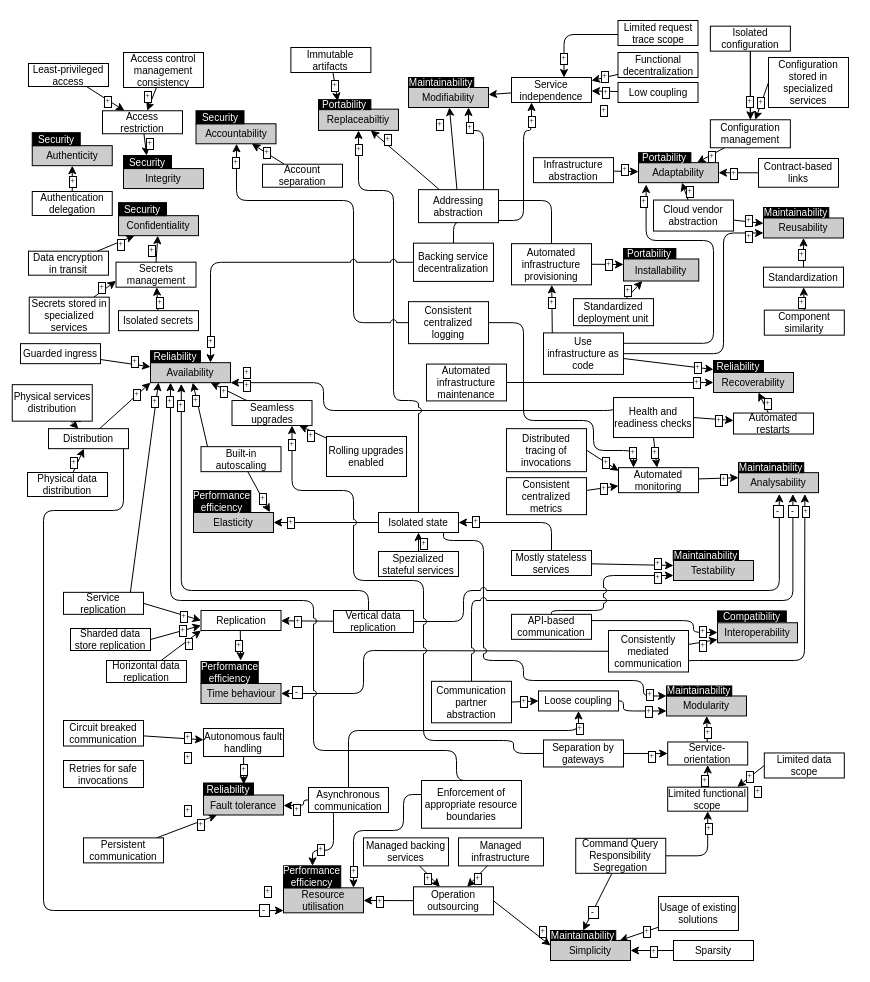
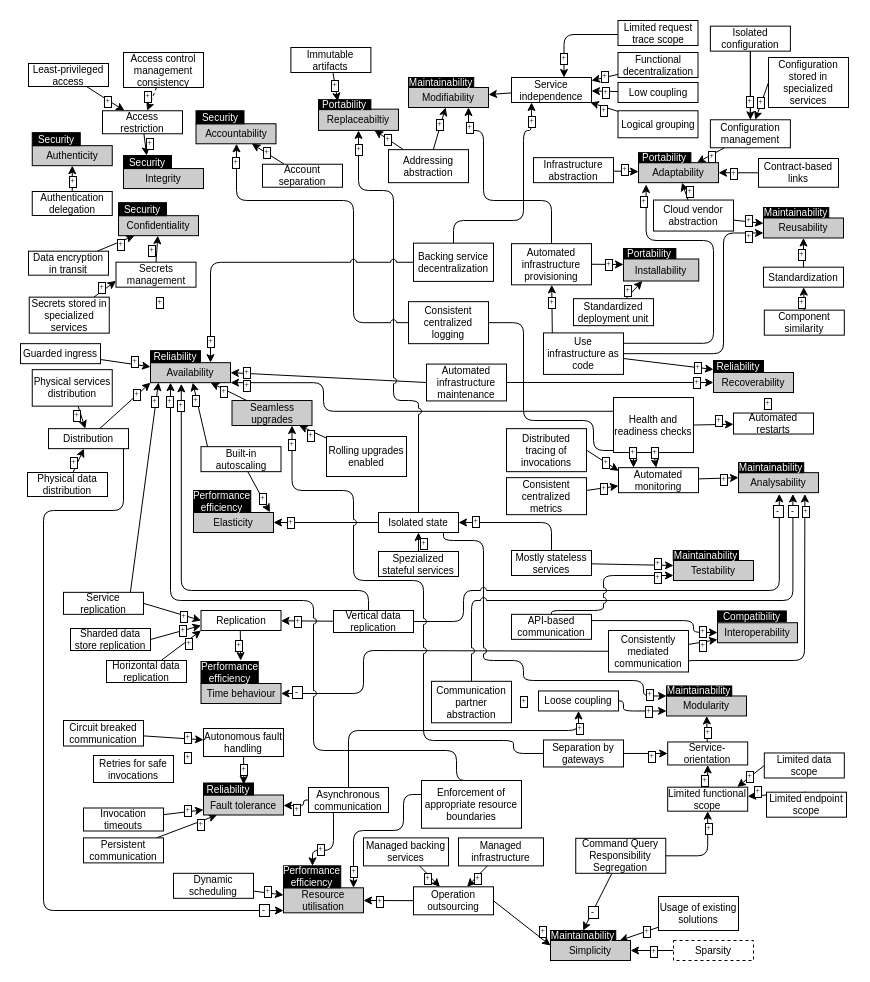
(153, 96) -> (153, 96)
none -> (607, 108)
none -> (658, 124)
(459, 206) -> (429, 166)
(158, 309) -> none
(159, 321) -> none
none -> (332, 378)
(52, 403) -> (72, 388)
(764, 405) -> none
(272, 413) -> (272, 413)
(654, 418) -> (654, 425)
(521, 702) -> none
(104, 774) -> (134, 769)
none -> (780, 794)
none -> (807, 805)
none -> (180, 813)
none -> (124, 820)
none -> (214, 886)
none -> (265, 893)
(714, 951) -> (714, 951)
